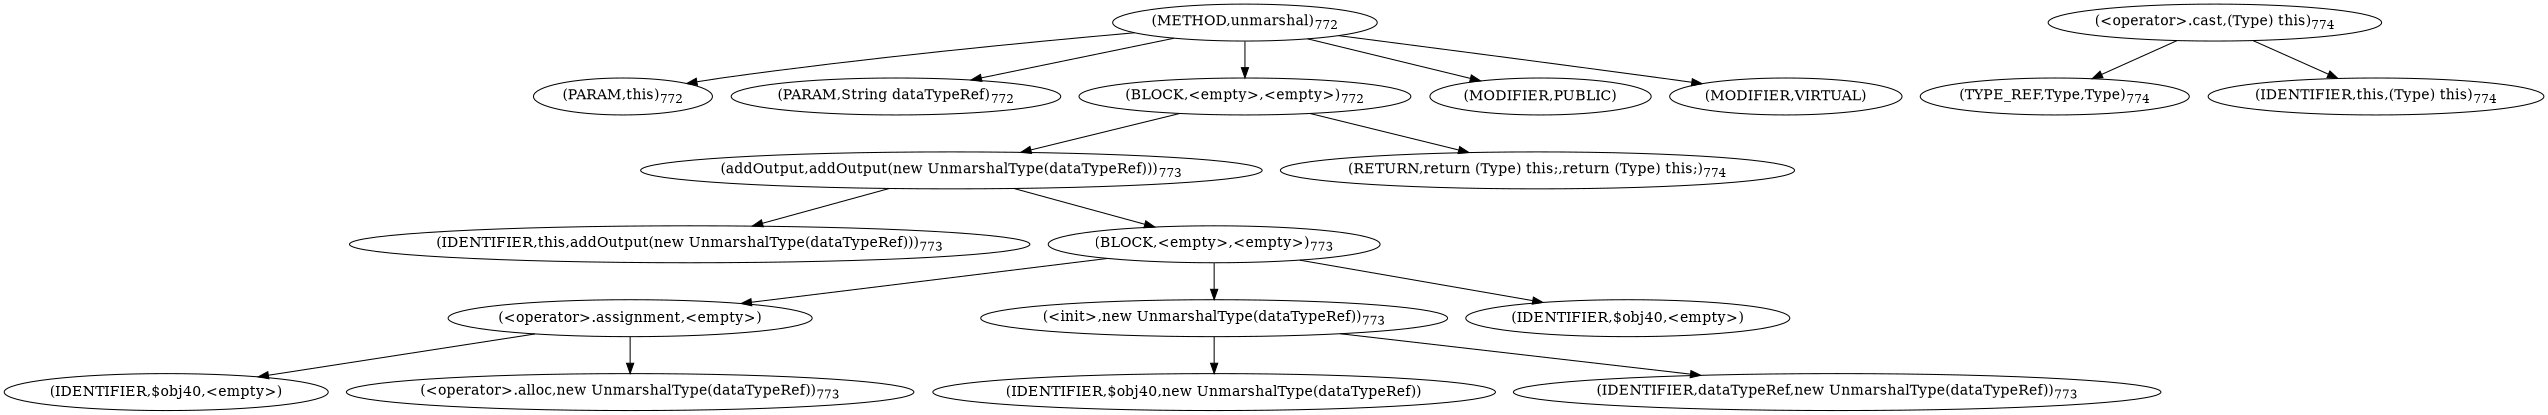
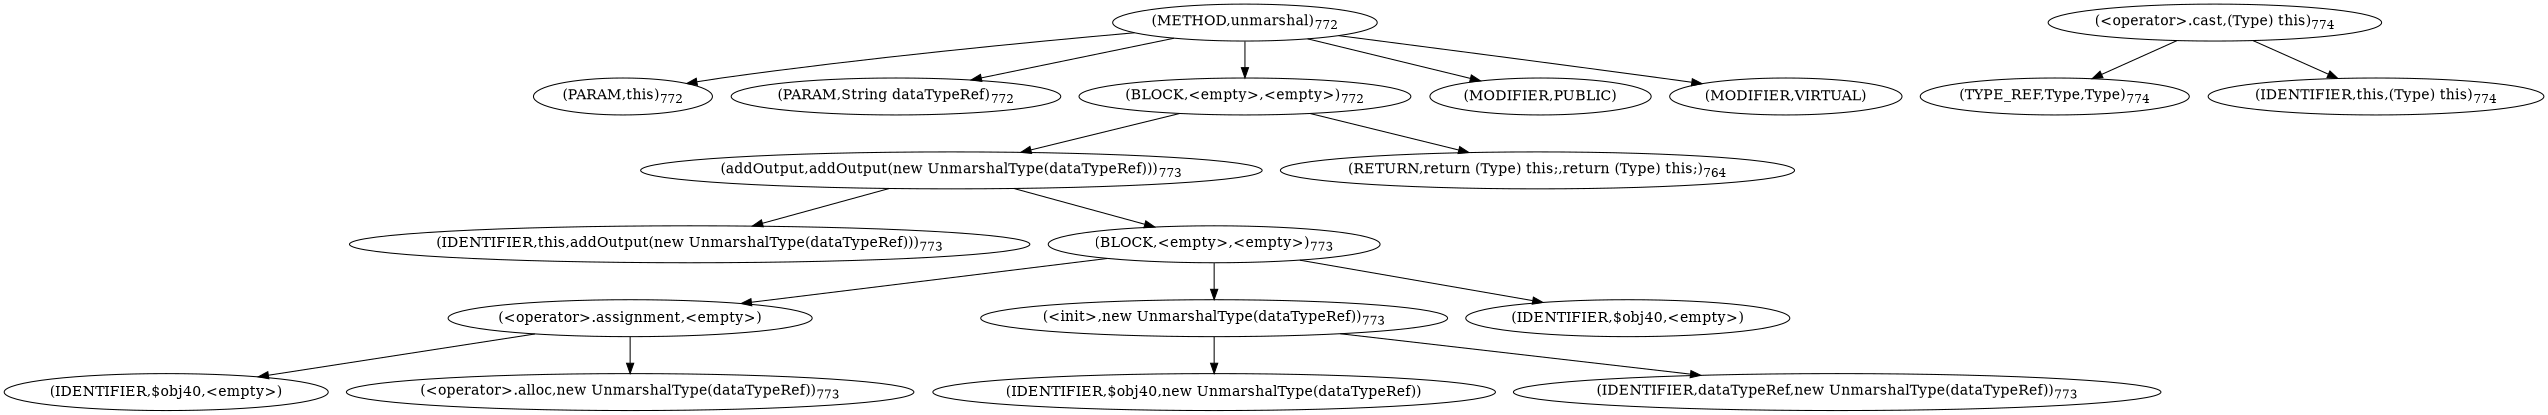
(1715, 169) -> (1715, 169)
